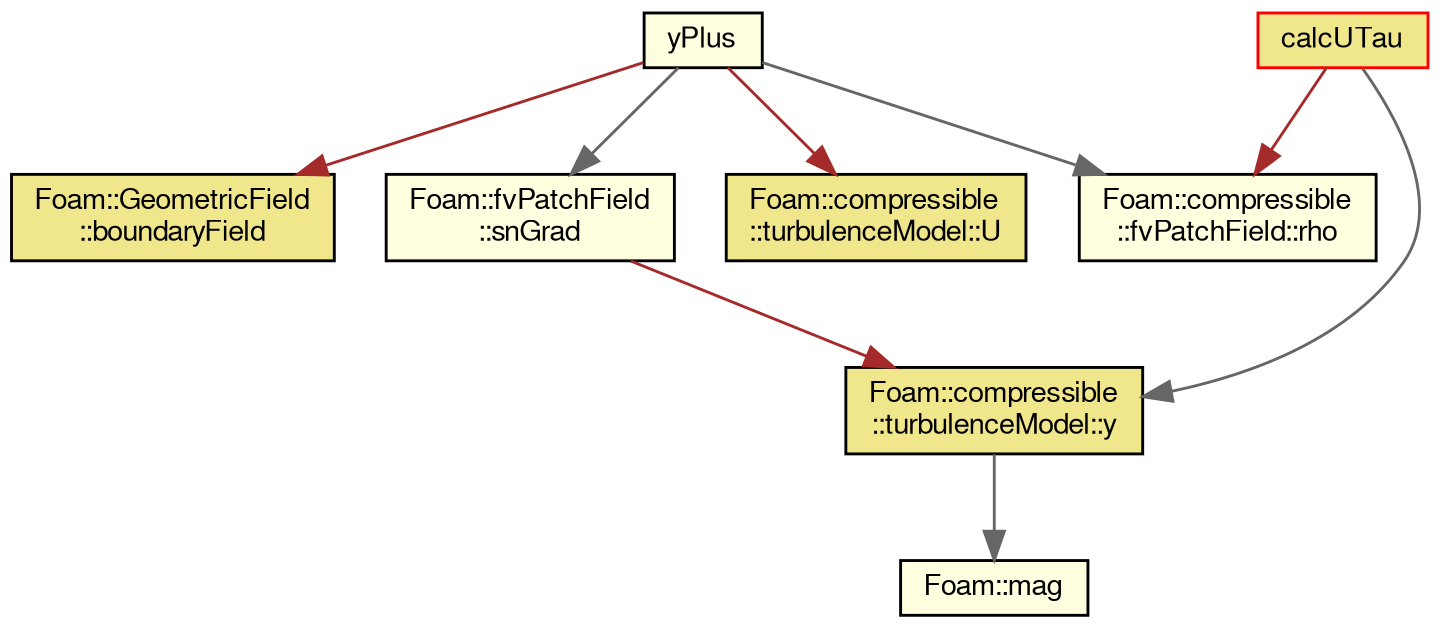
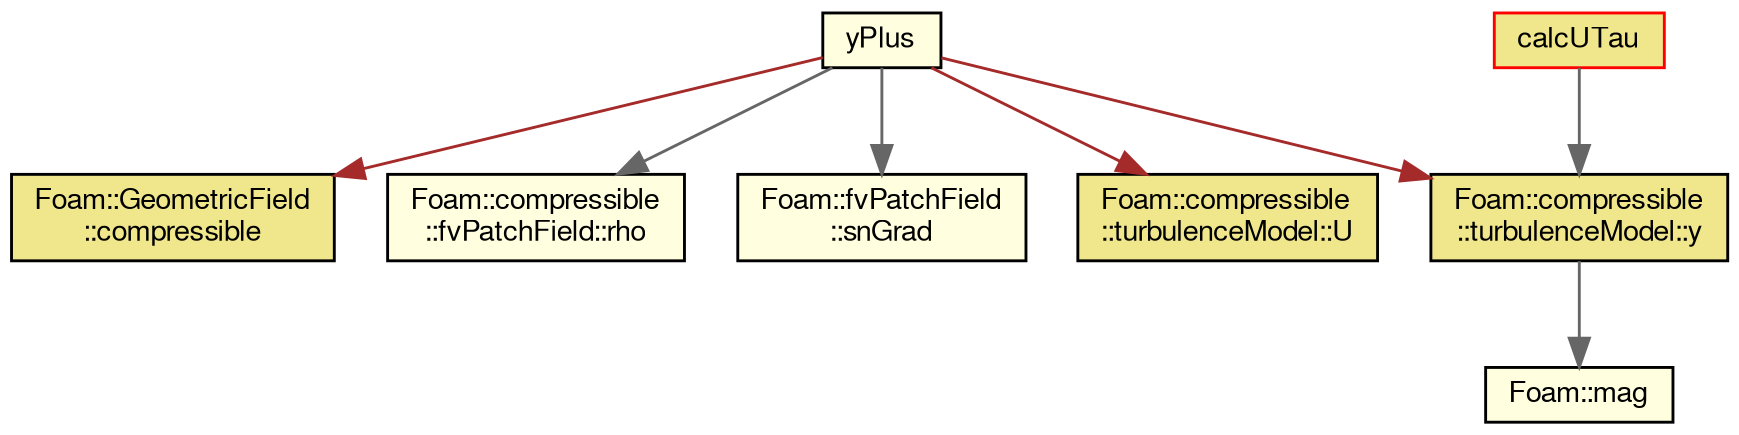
(1299, 109) -> none
(173, 218) -> (173, 218)
(749, 309) -> (1172, 114)
